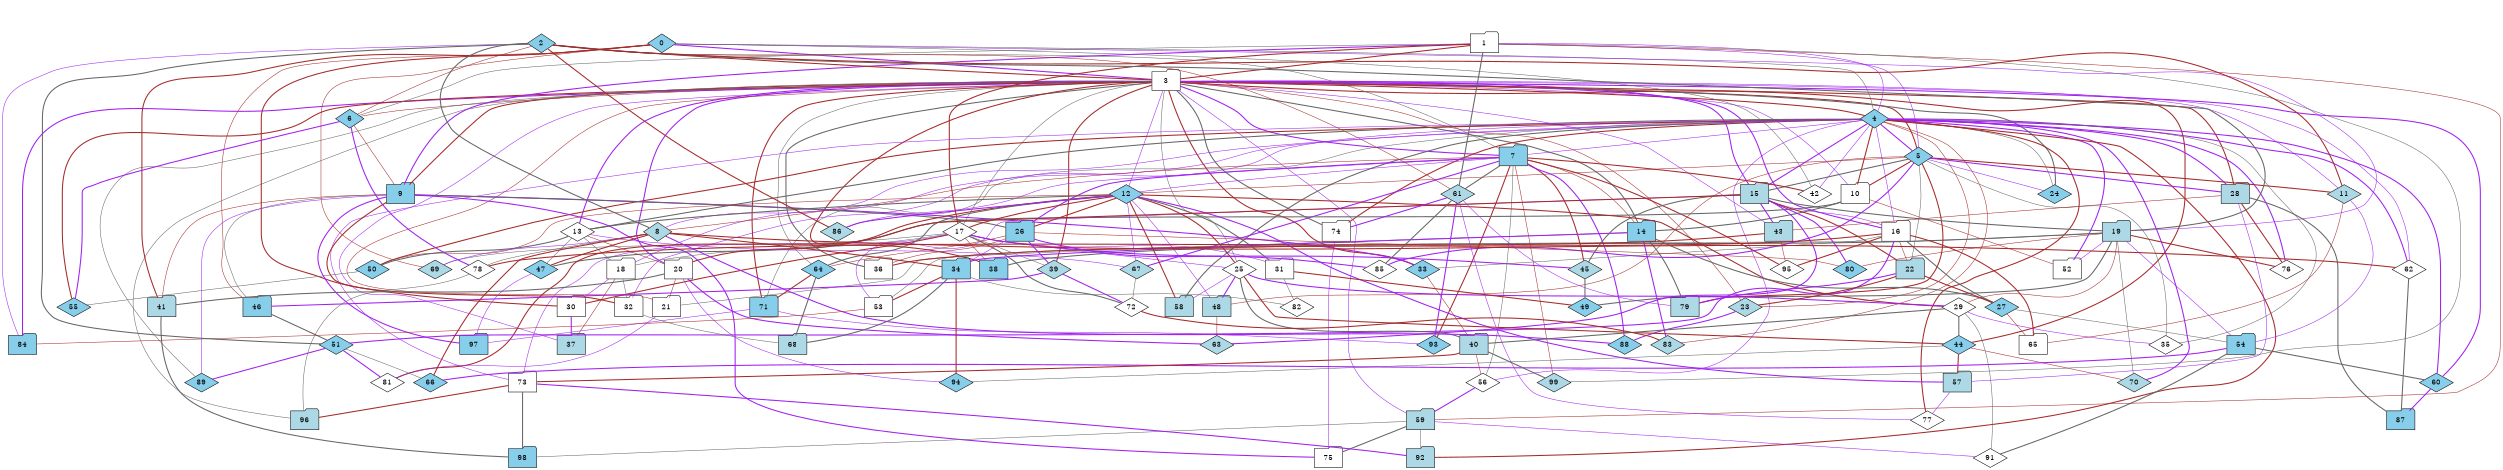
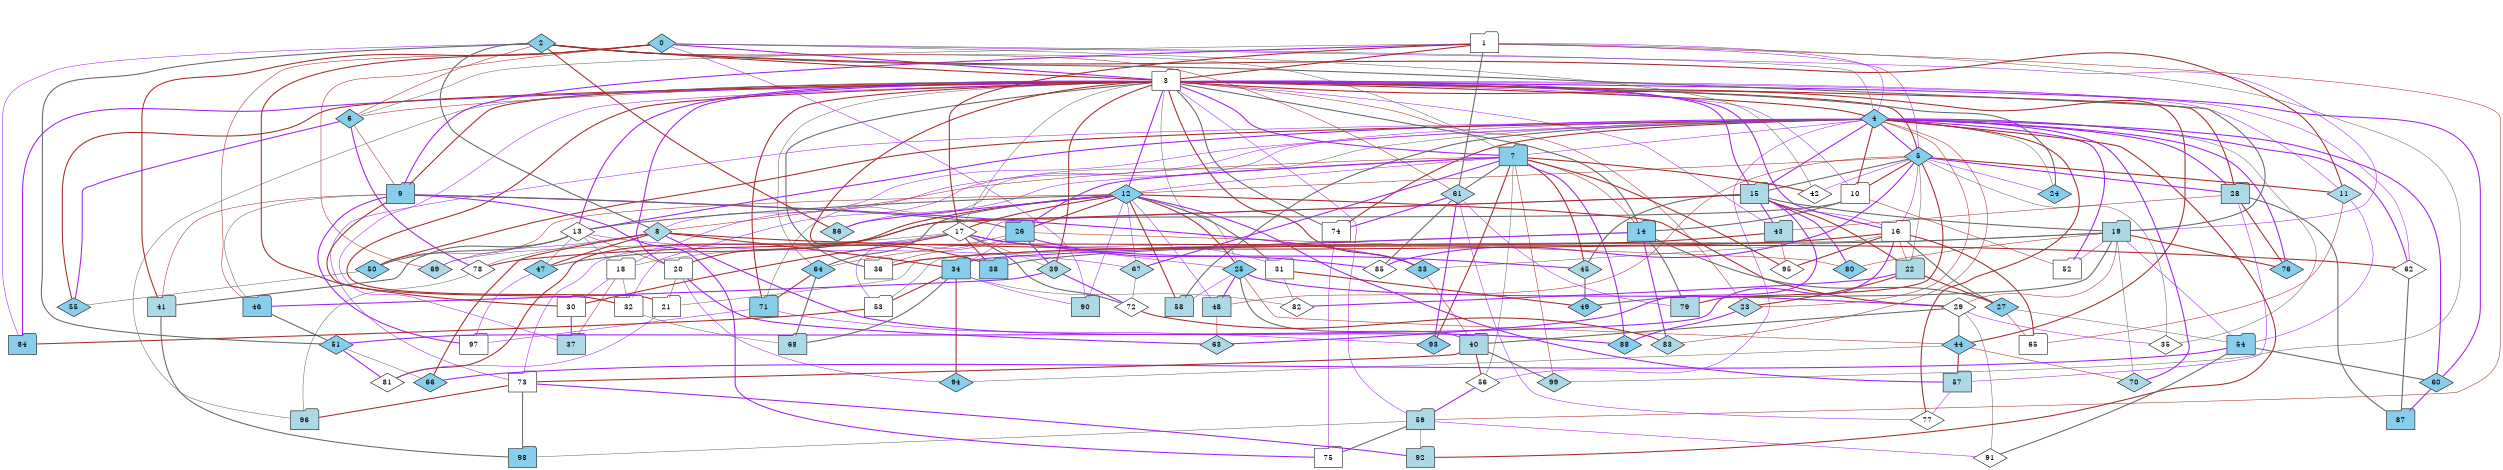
(575, 137) -> (575, 137)
(1222, 139) -> (1222, 139)
(1145, 141) -> (1145, 141)
(1845, 156) -> (1866, 174)
(1885, 172) -> (1914, 195)
(975, 249) -> (975, 249)
(1239, 269) -> (1239, 269)
(2287, 269) -> (2287, 269)
(1837, 284) -> (1634, 293)
(518, 290) -> (377, 281)
none -> (1085, 307)
(451, 331) -> (451, 331)
(1584, 331) -> (1584, 331)
(474, 345) -> (474, 345)
(1477, 359) -> (1477, 359)
(202, 383) -> none
